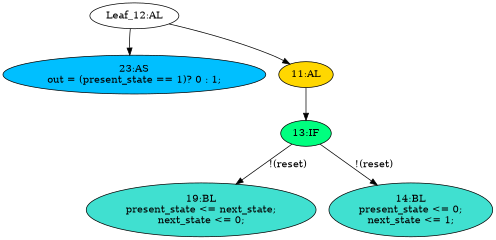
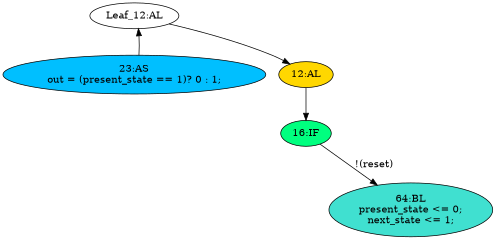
(130, 38) -> (139, 46)
(306, 75) -> (306, 75)
(306, 133) -> (306, 133)
(201, 210) -> none
(411, 210) -> (411, 210)
